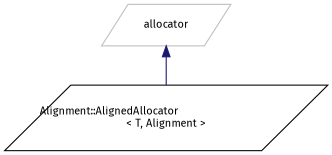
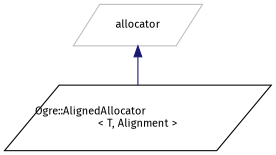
(166, 118) -> (138, 118)
